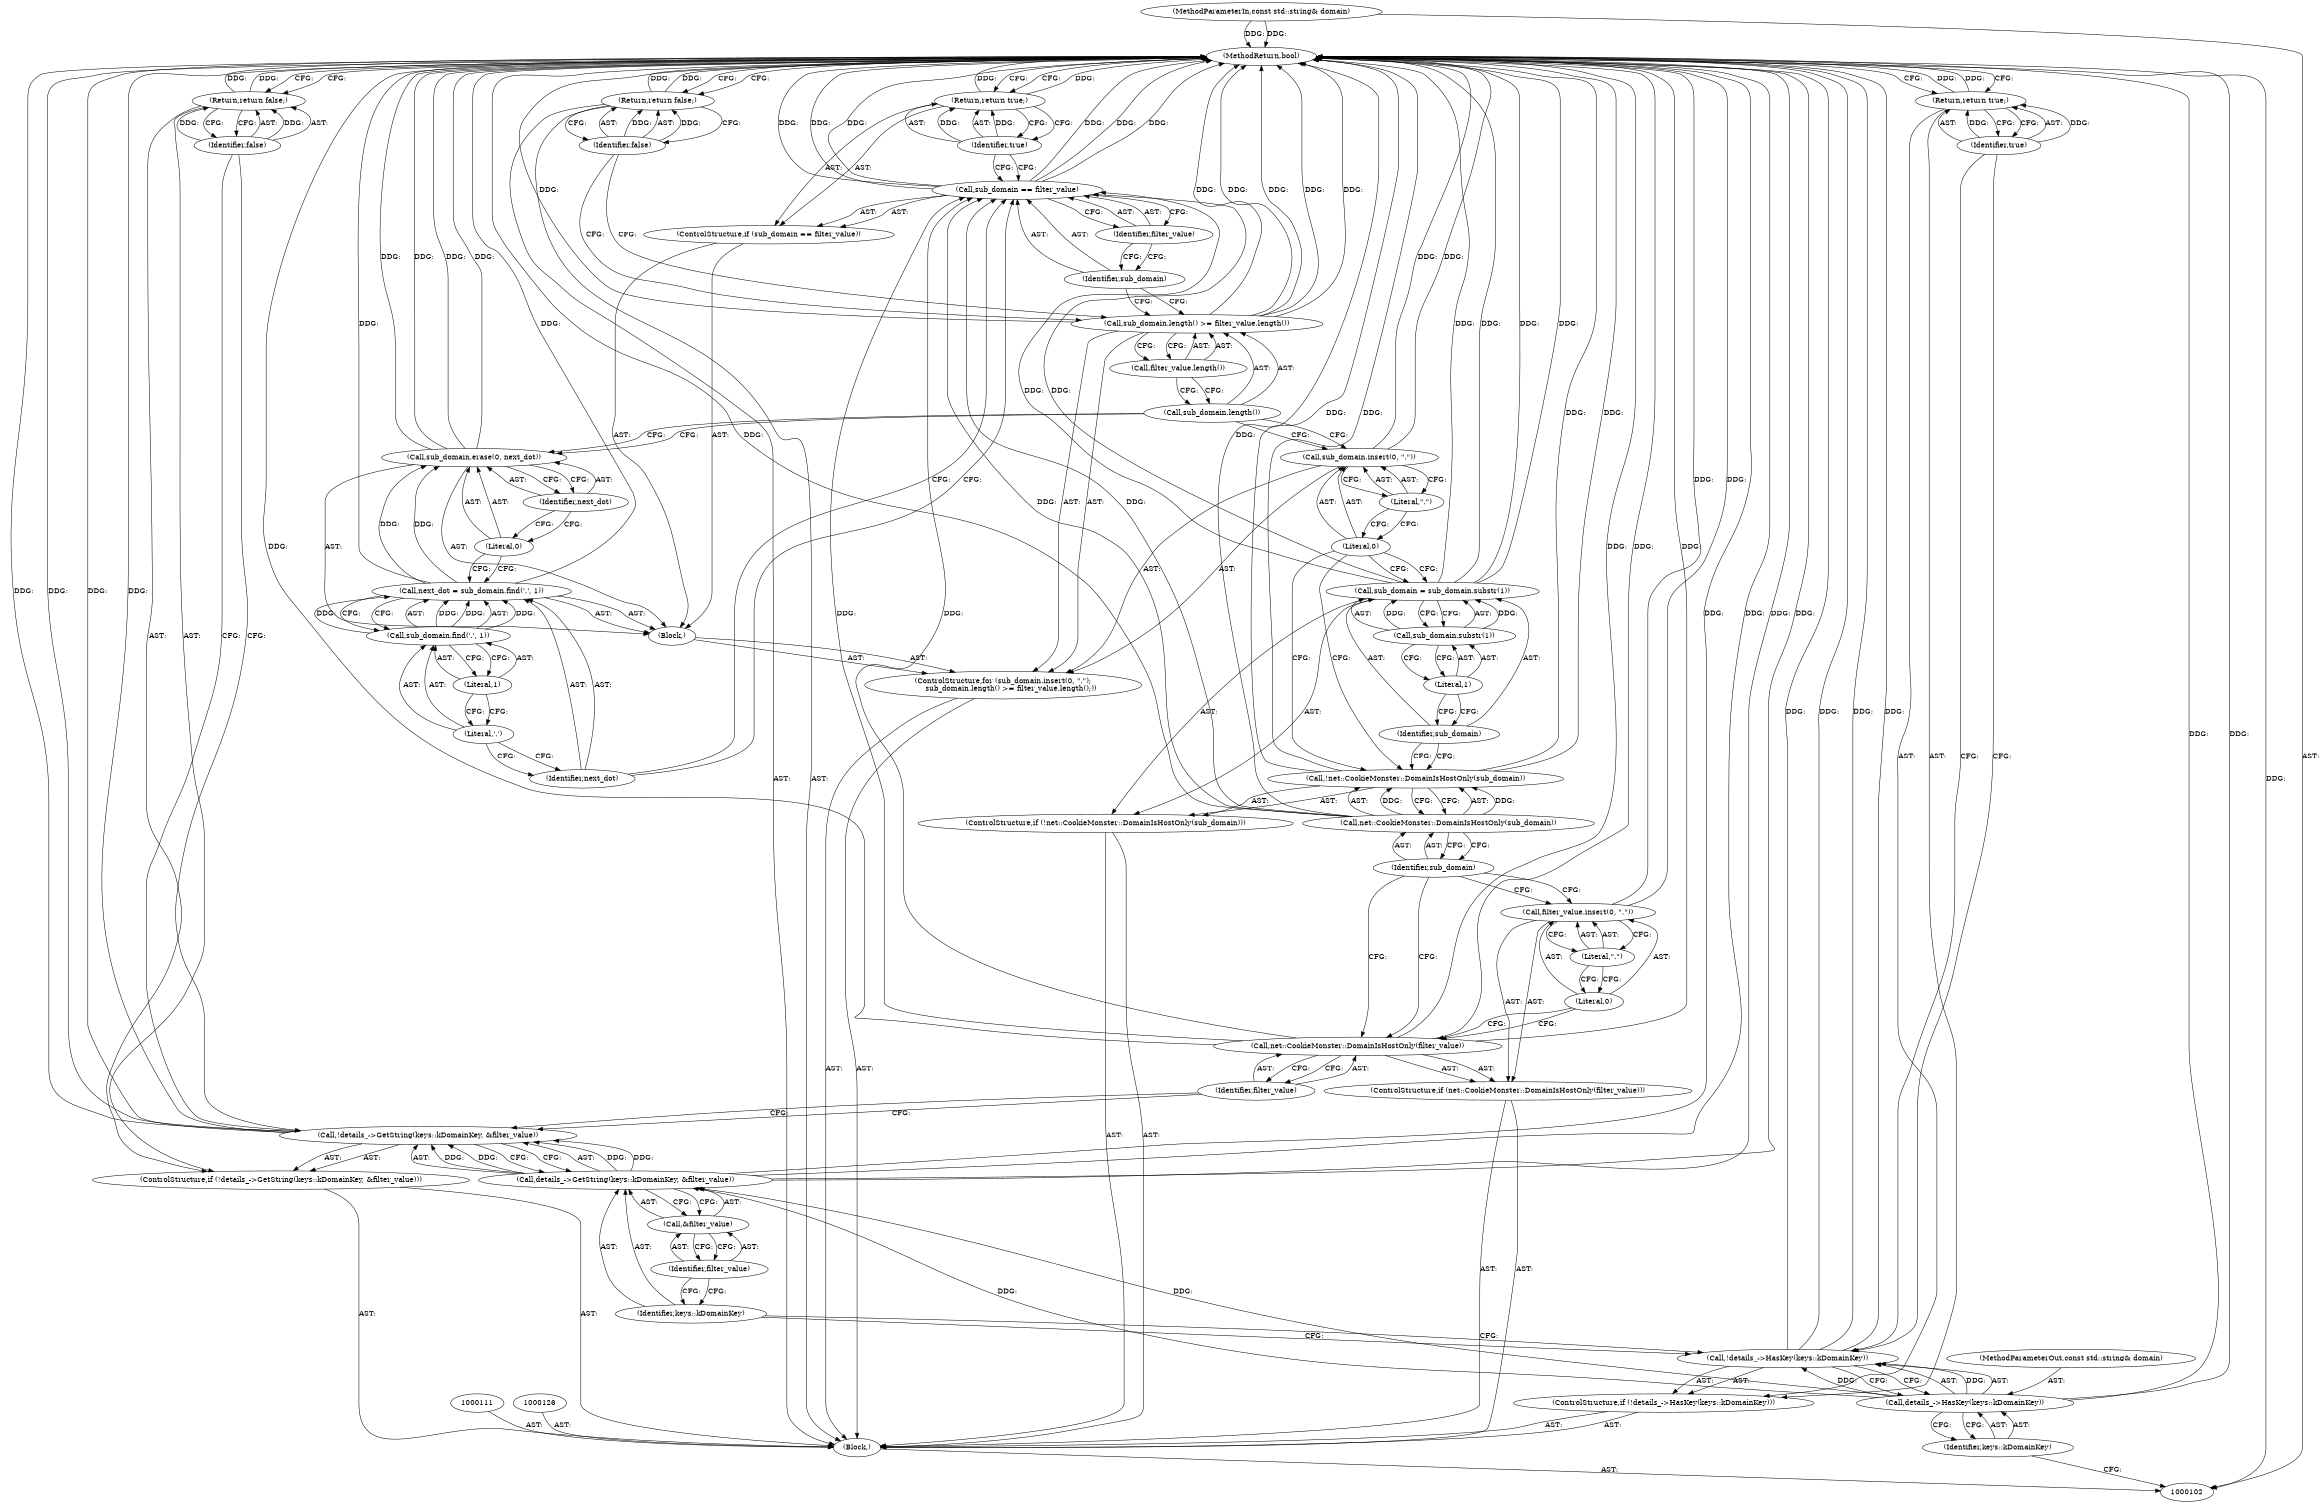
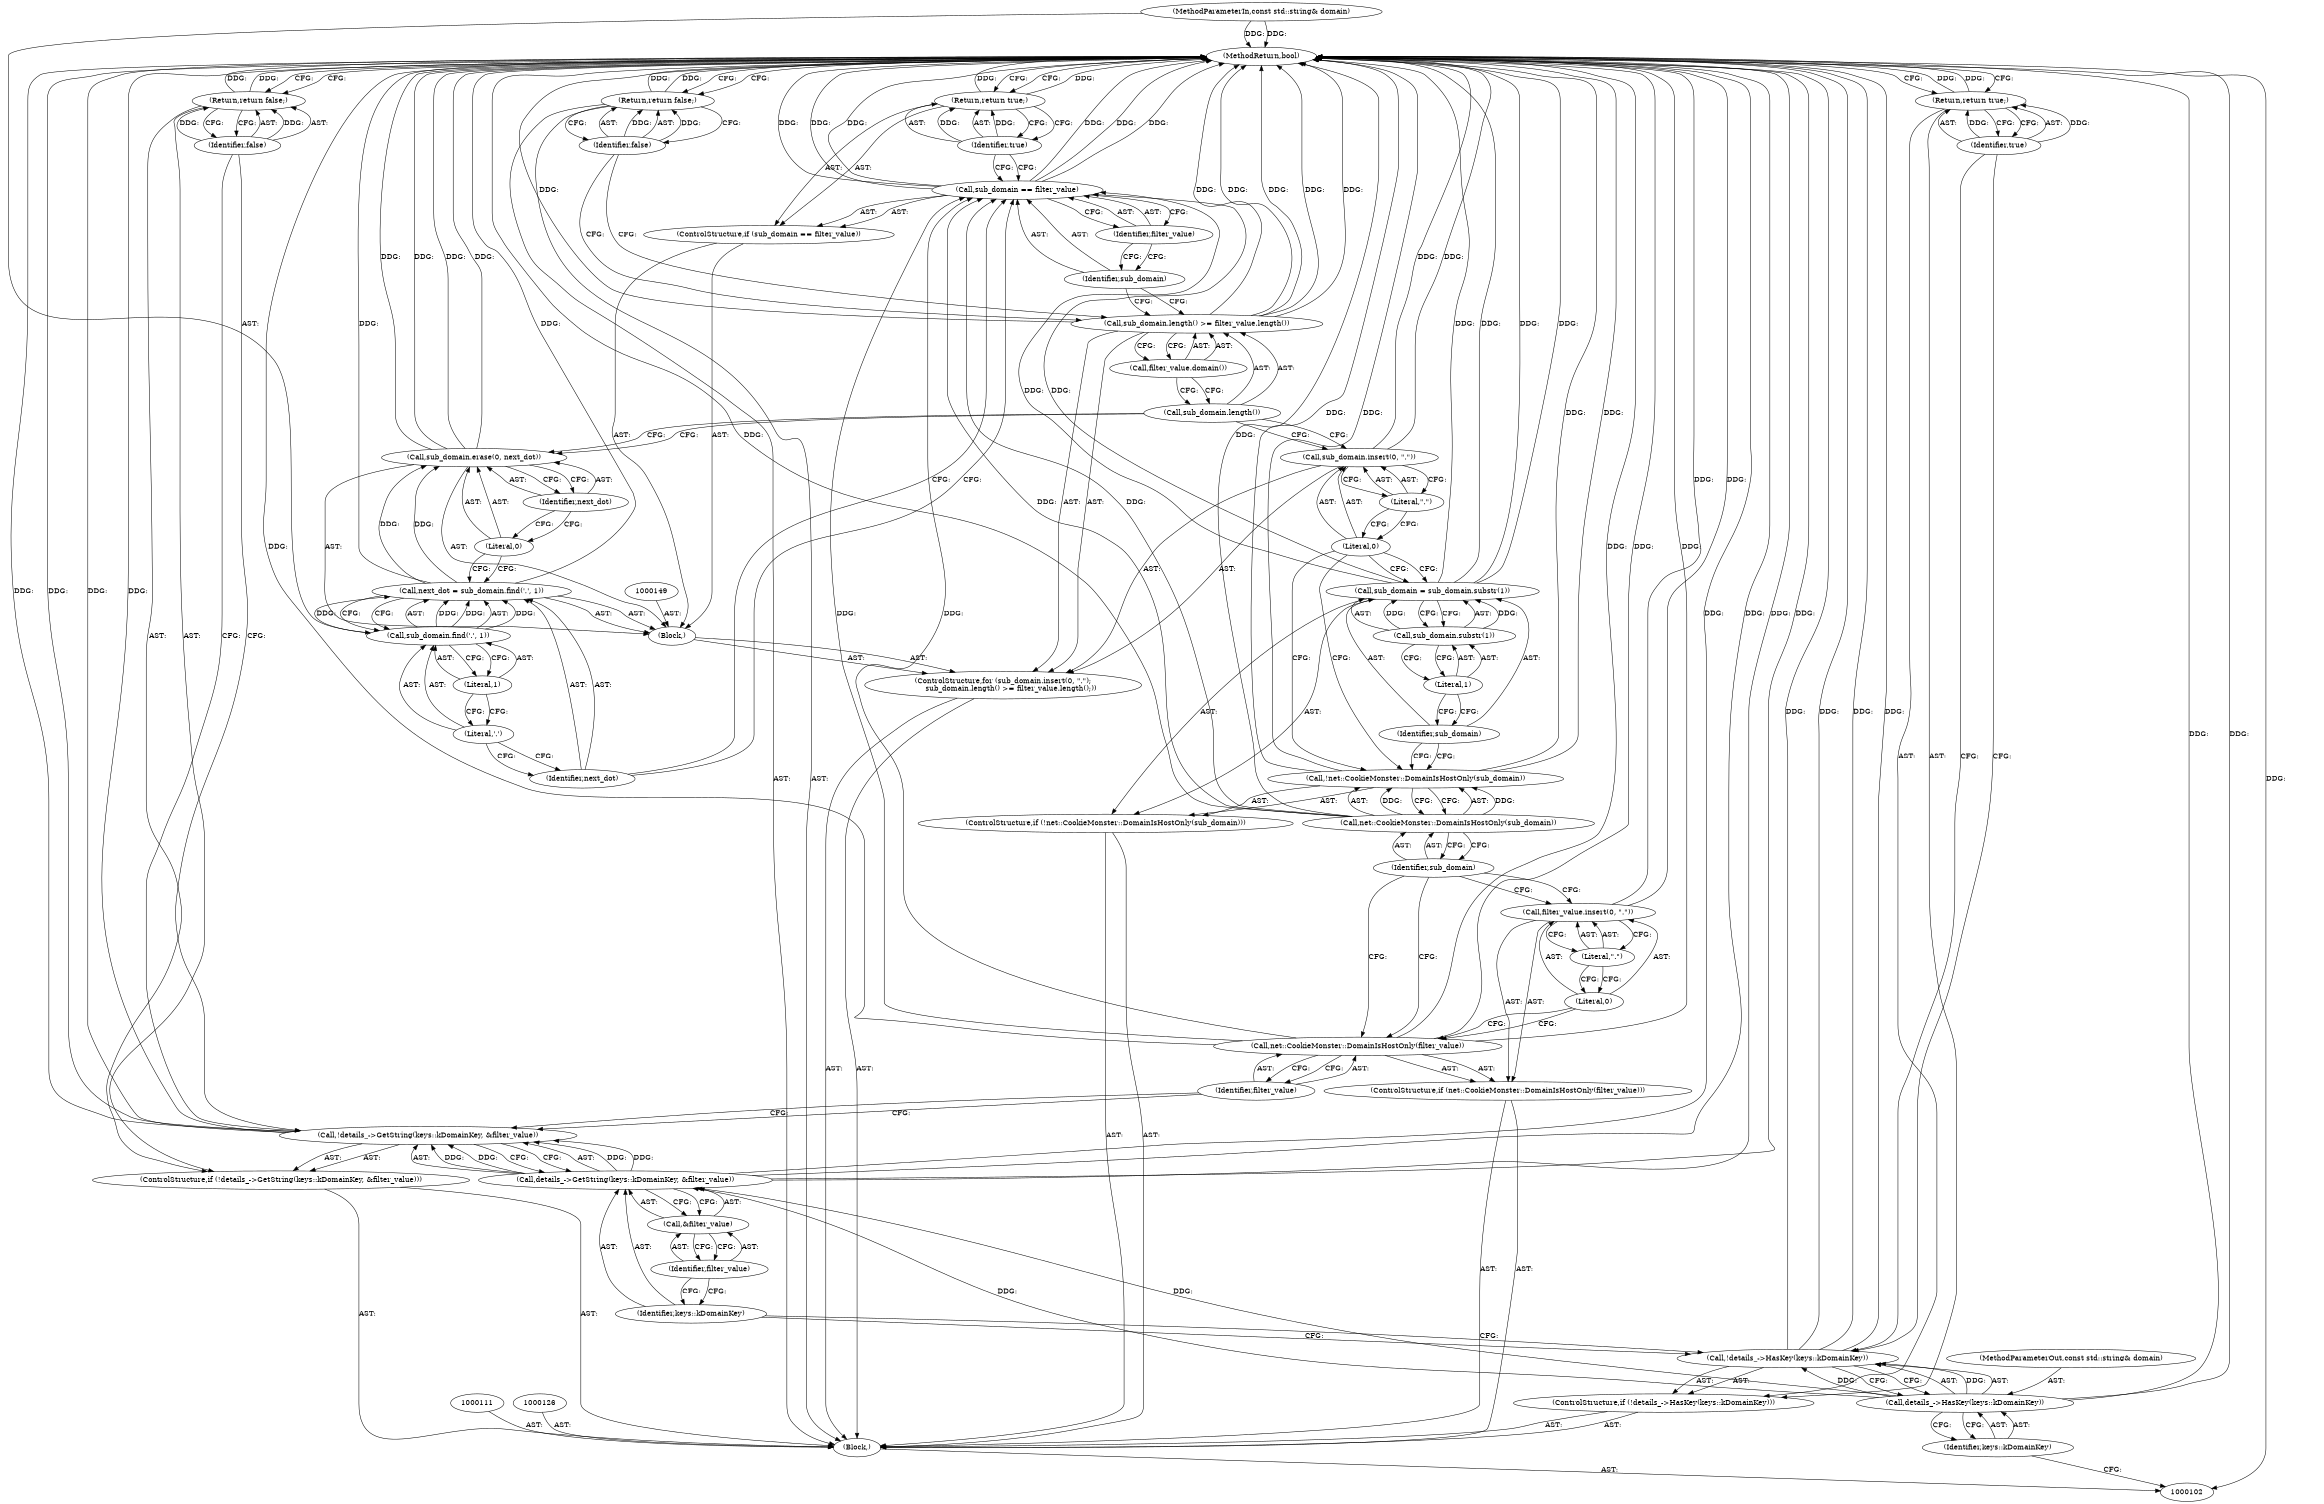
(2302, 338) -> (157, 37)
(1178, 368) -> (1178, 368)
none -> (652, 591)
